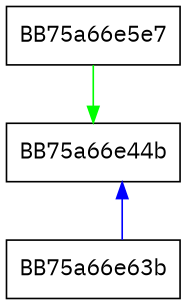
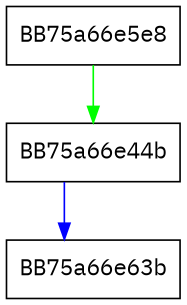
(93, 36) -> (93, 36)
(122, 219) -> (64, 203)
